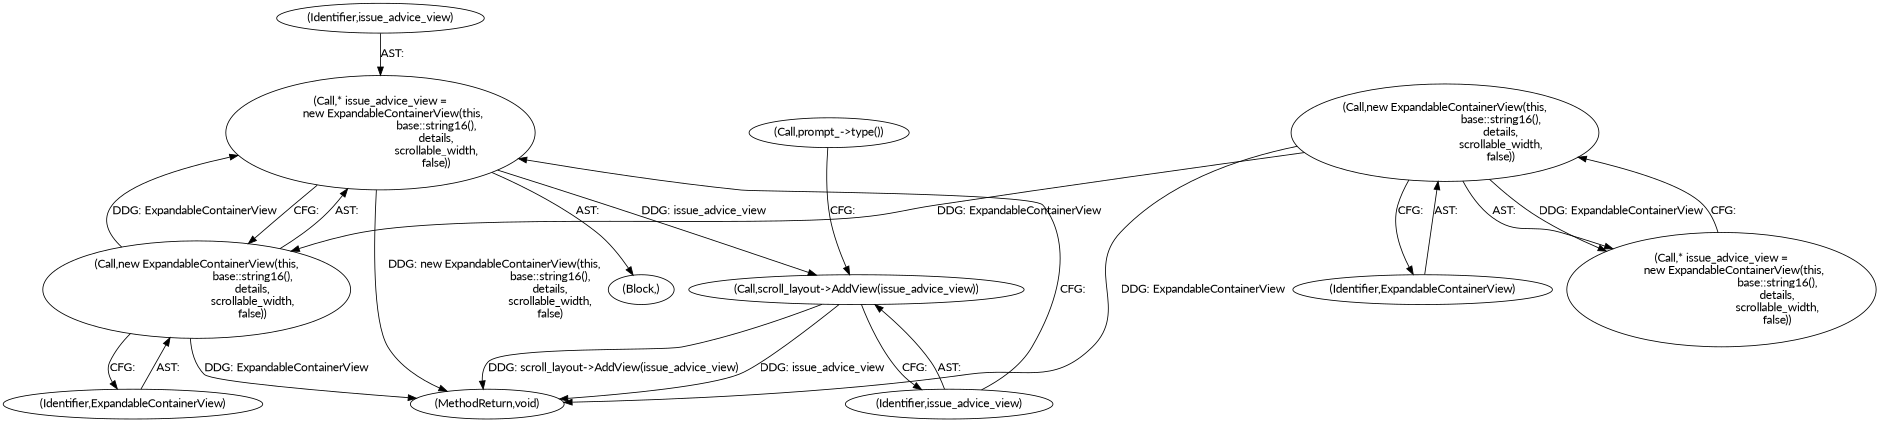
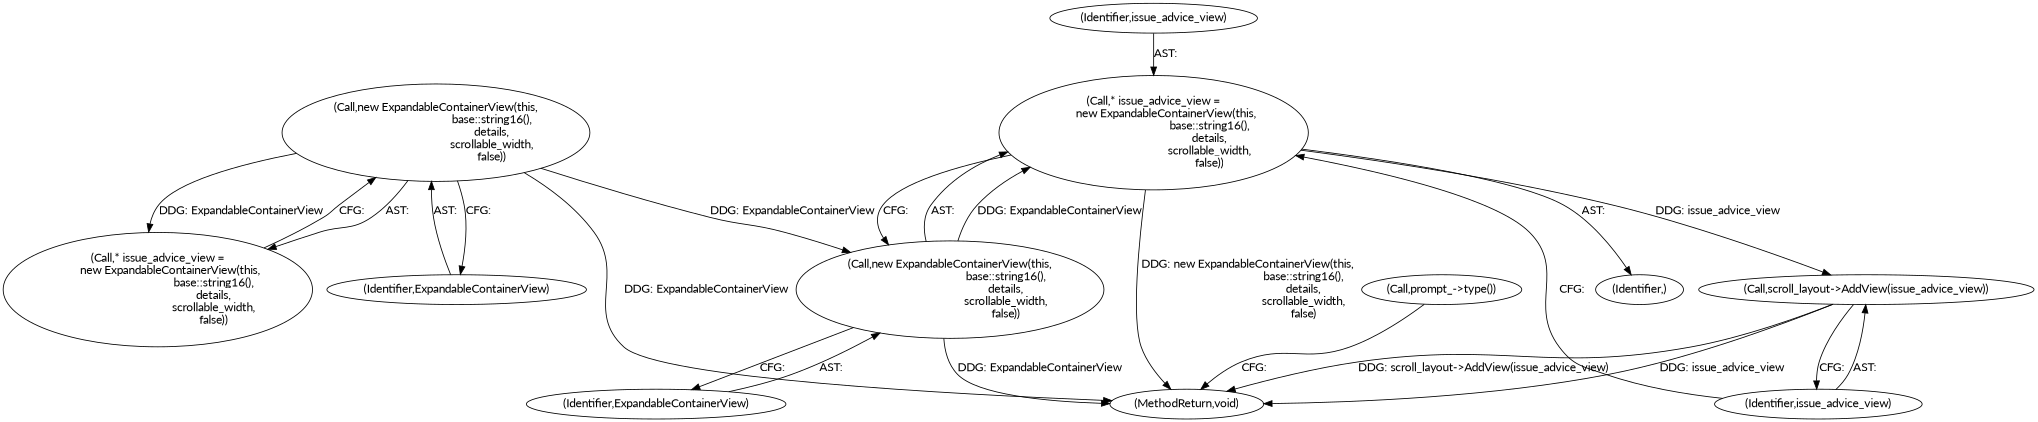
(829, 209) -> (1318, 354)
(641, 290) -> (1640, 290)
